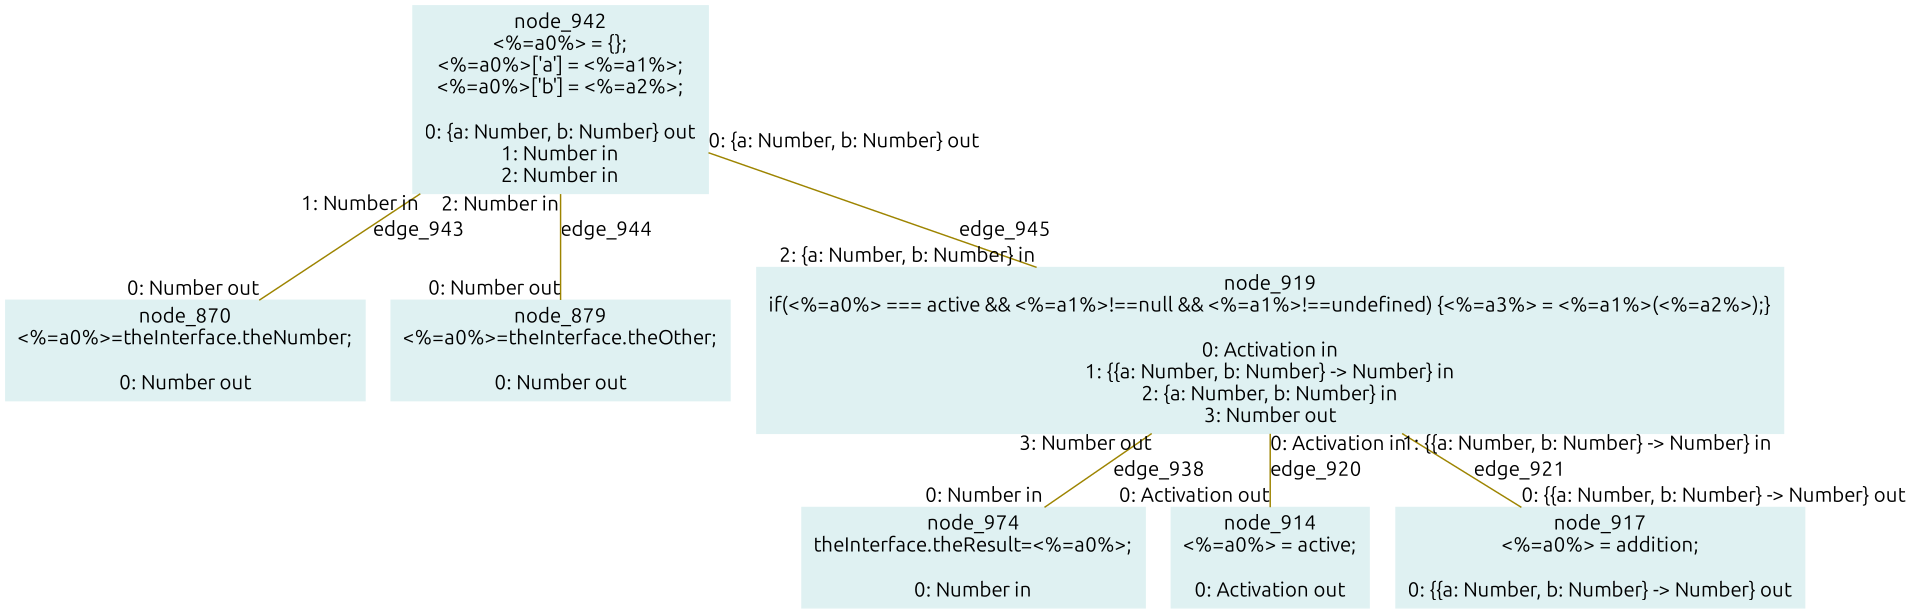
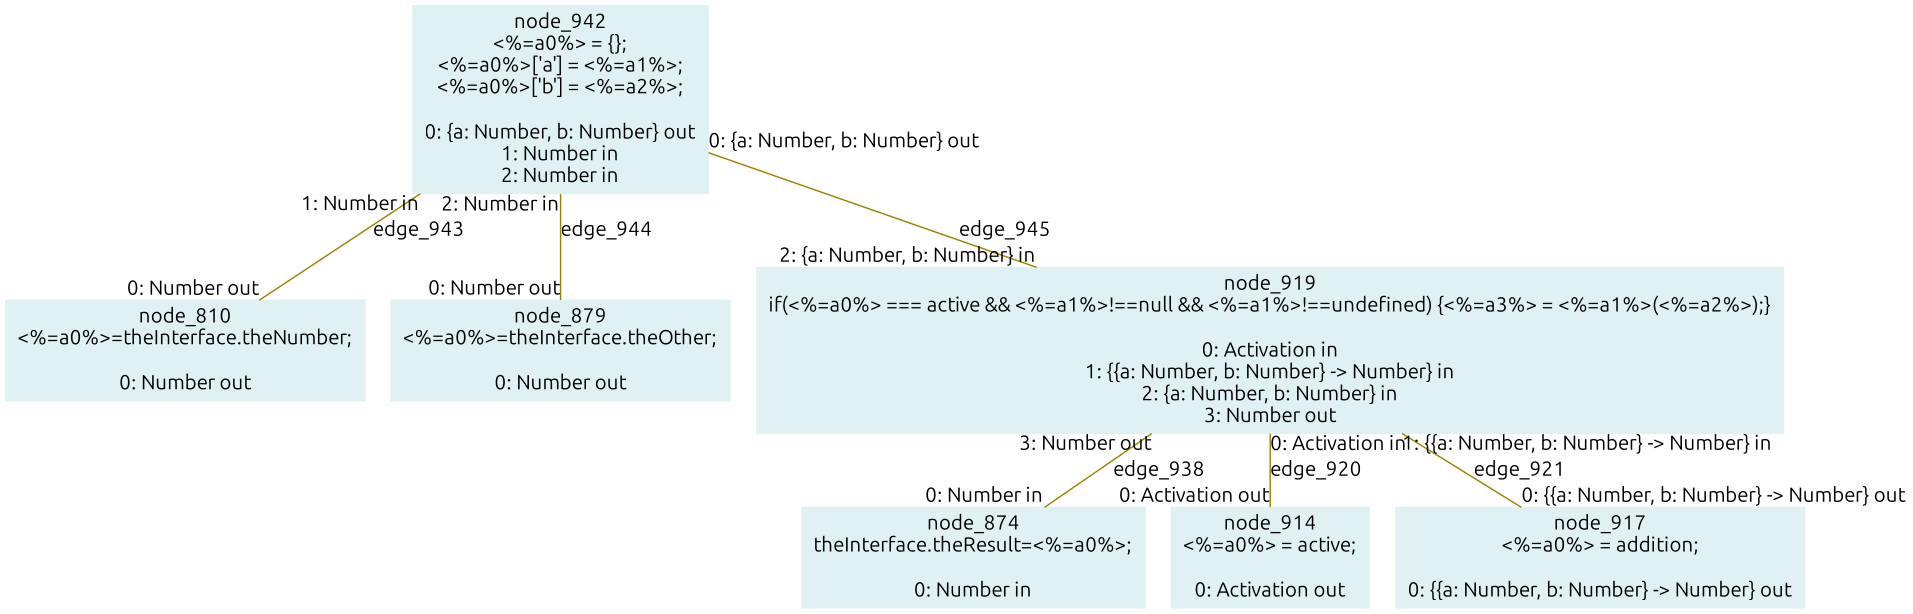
(185, 350) -> (185, 350)
(974, 558) -> (974, 558)
